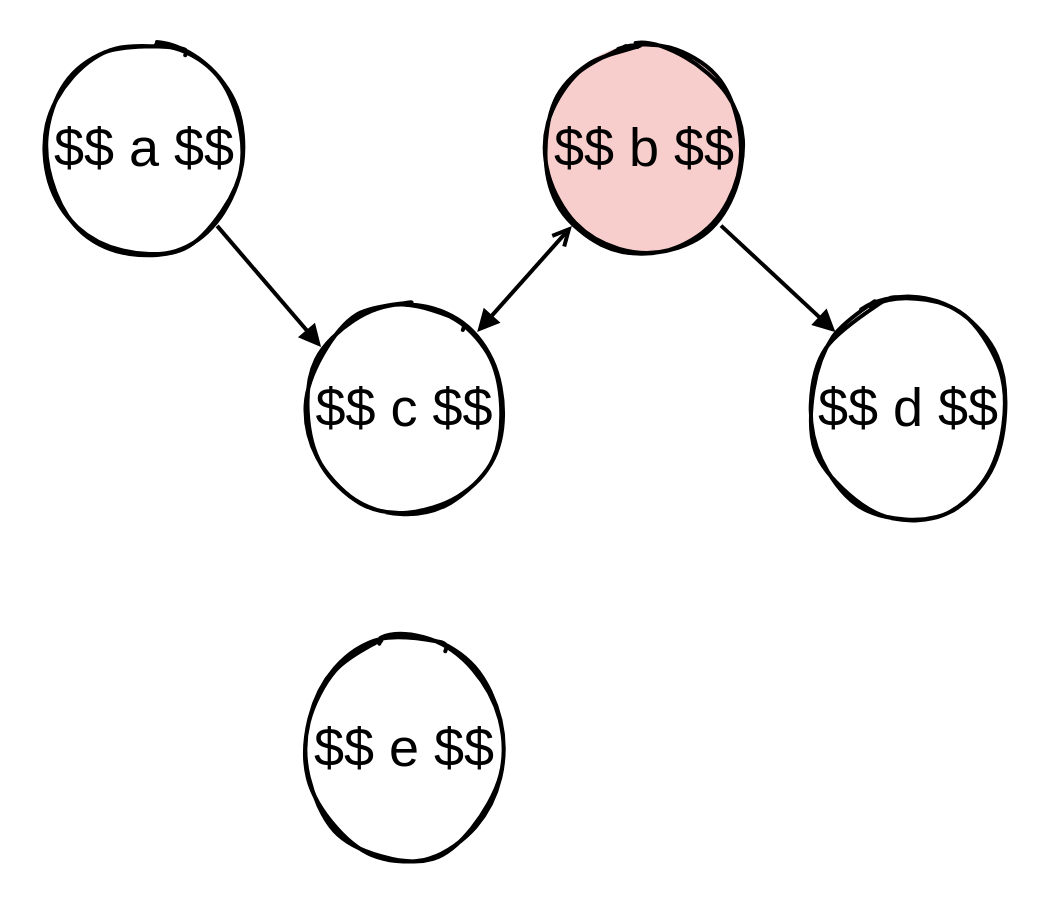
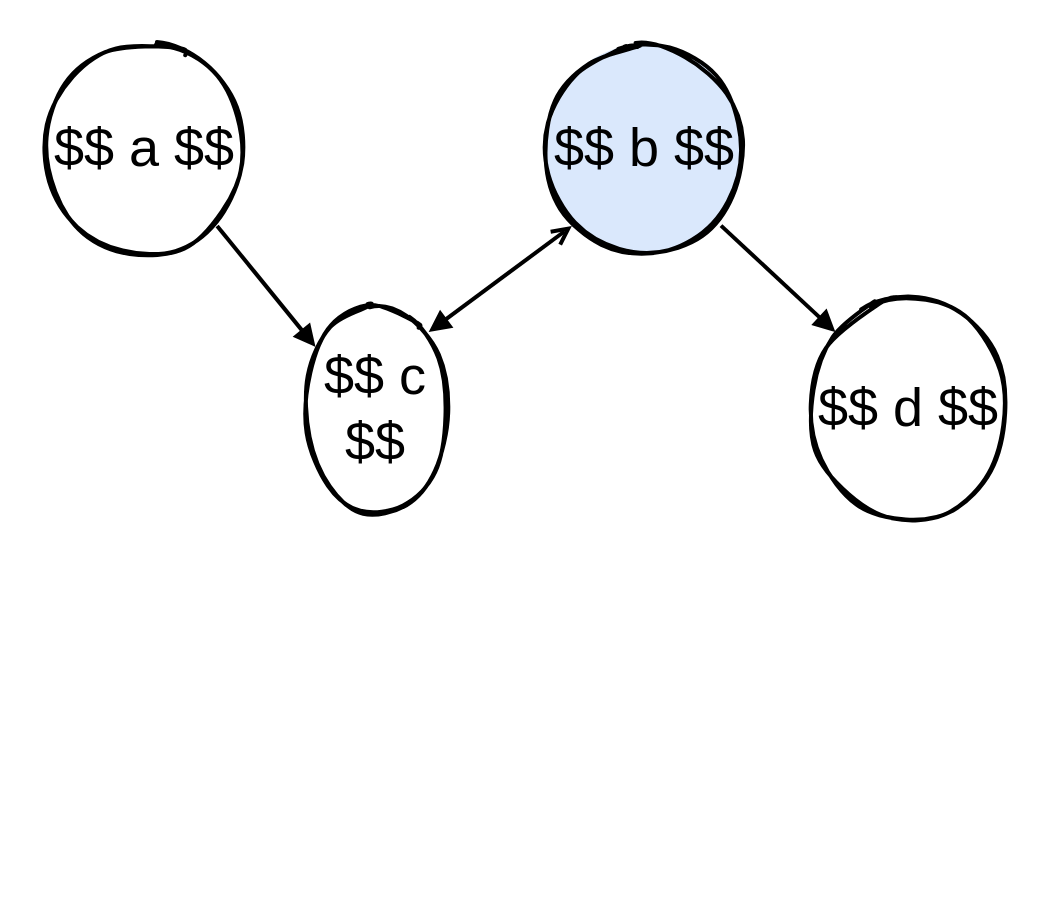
(645, 149) -> (645, 149)
(405, 409) -> (376, 409)
(405, 749) -> none
